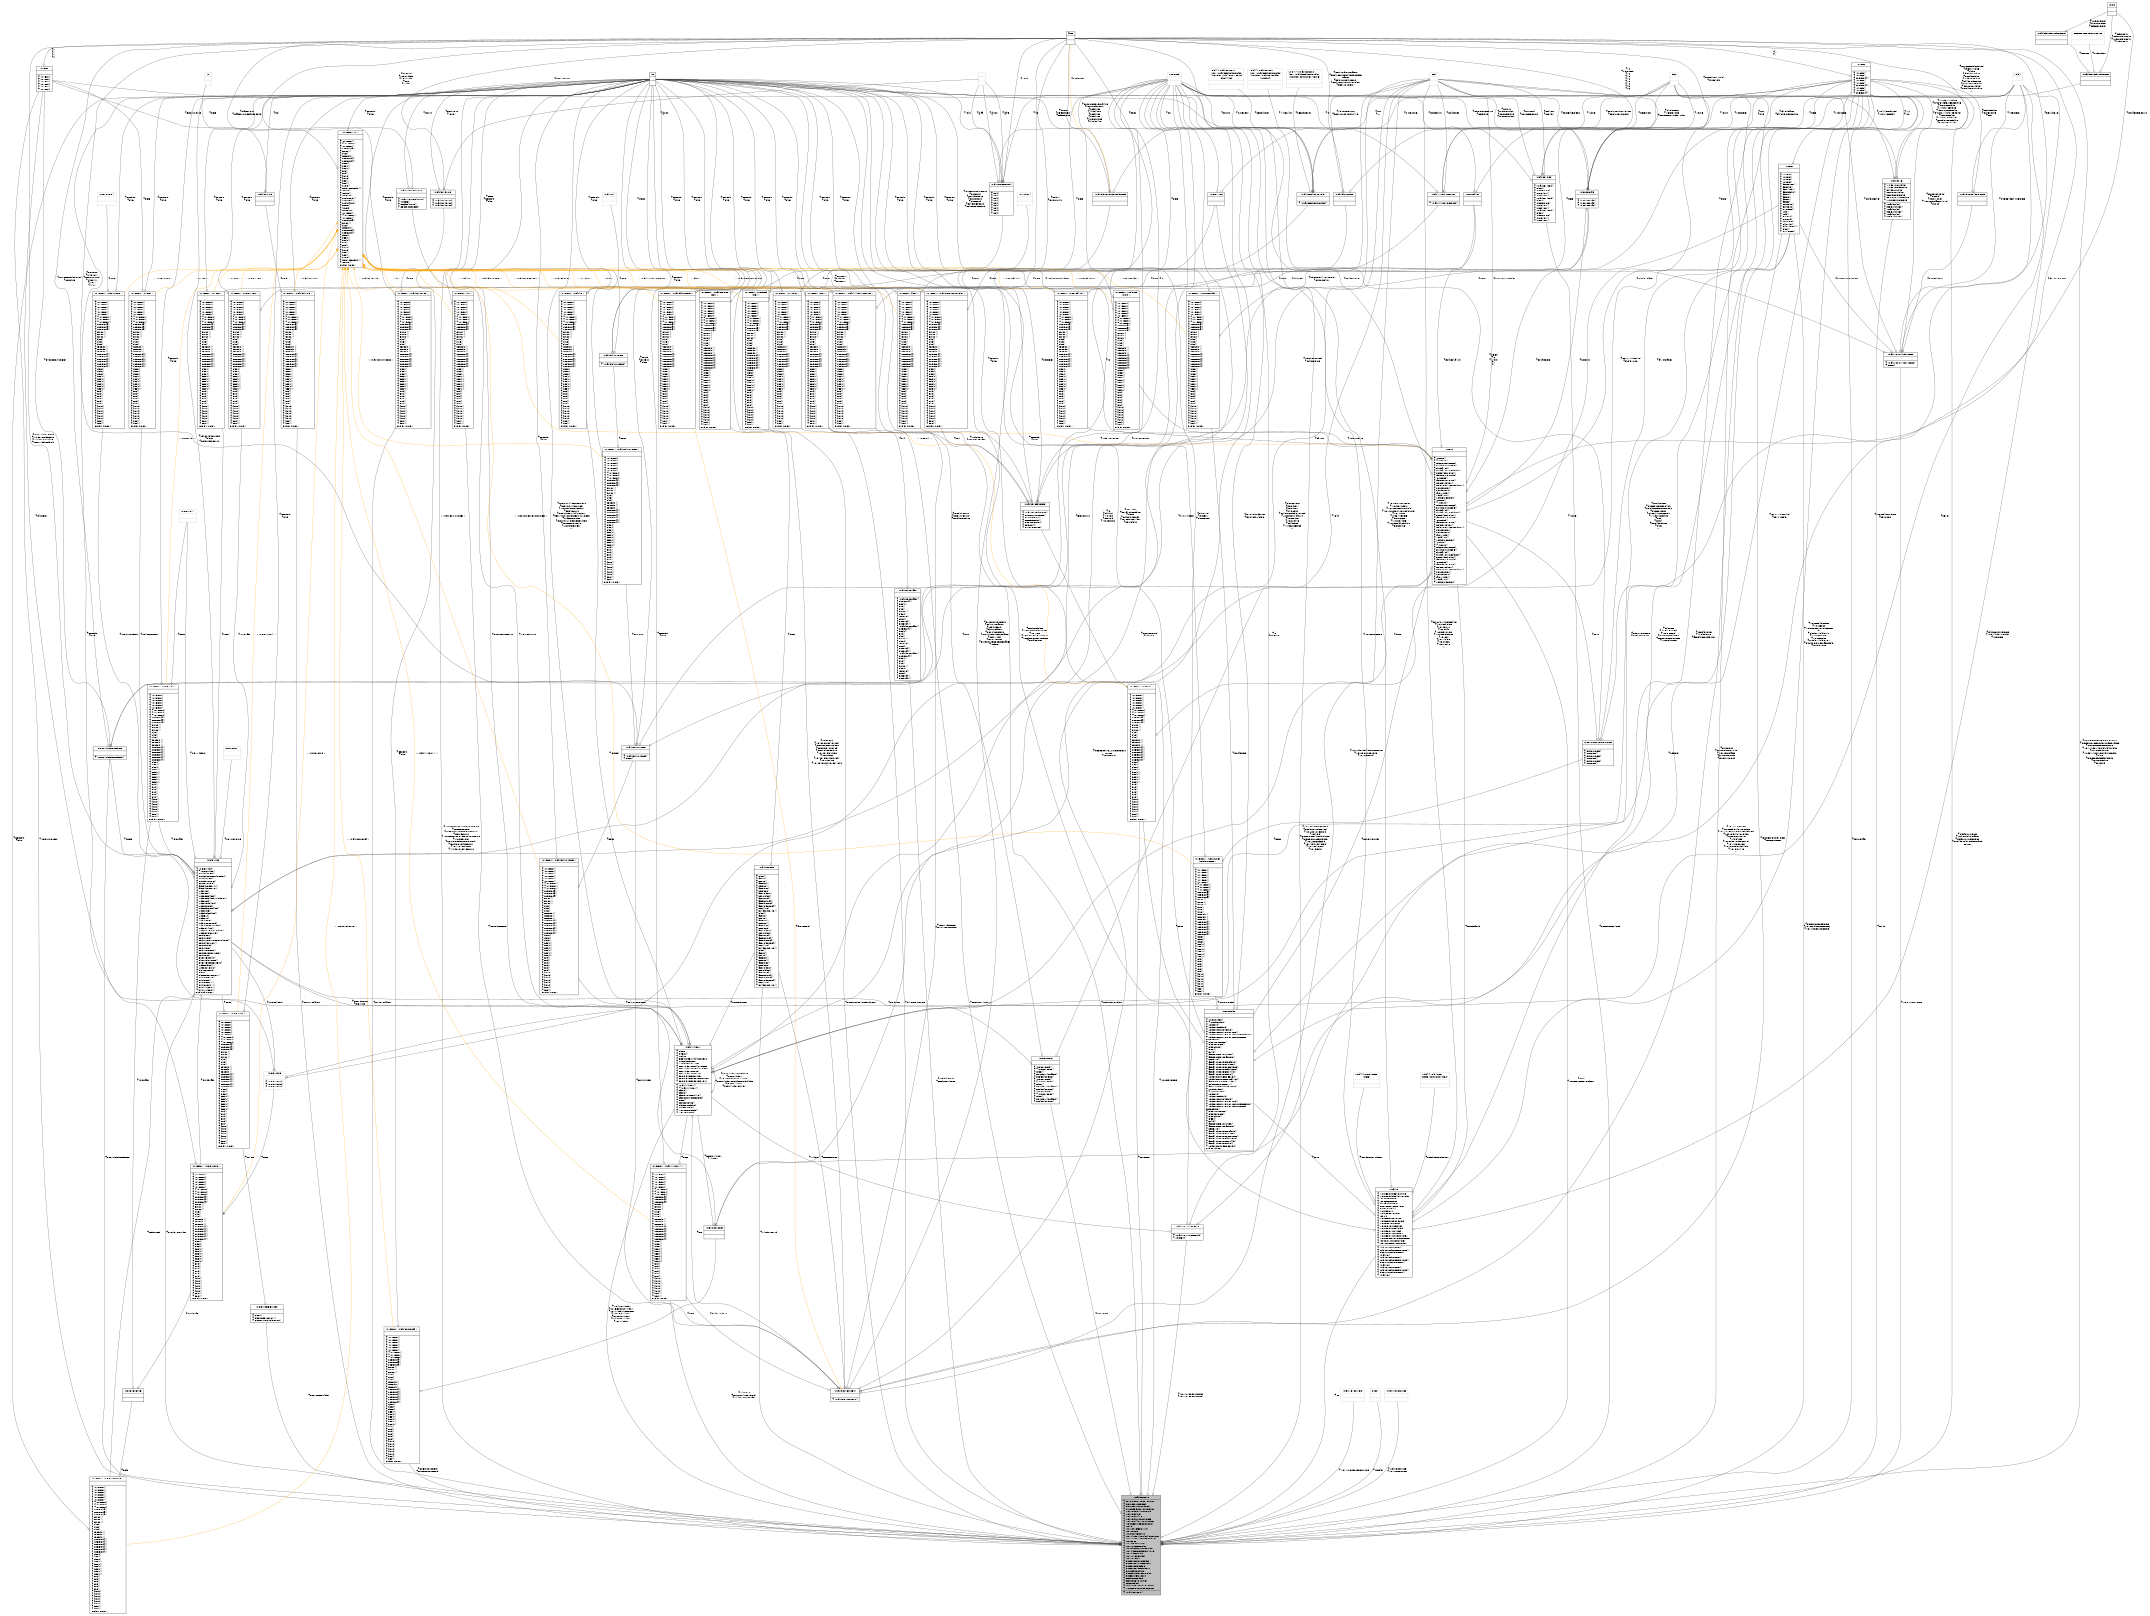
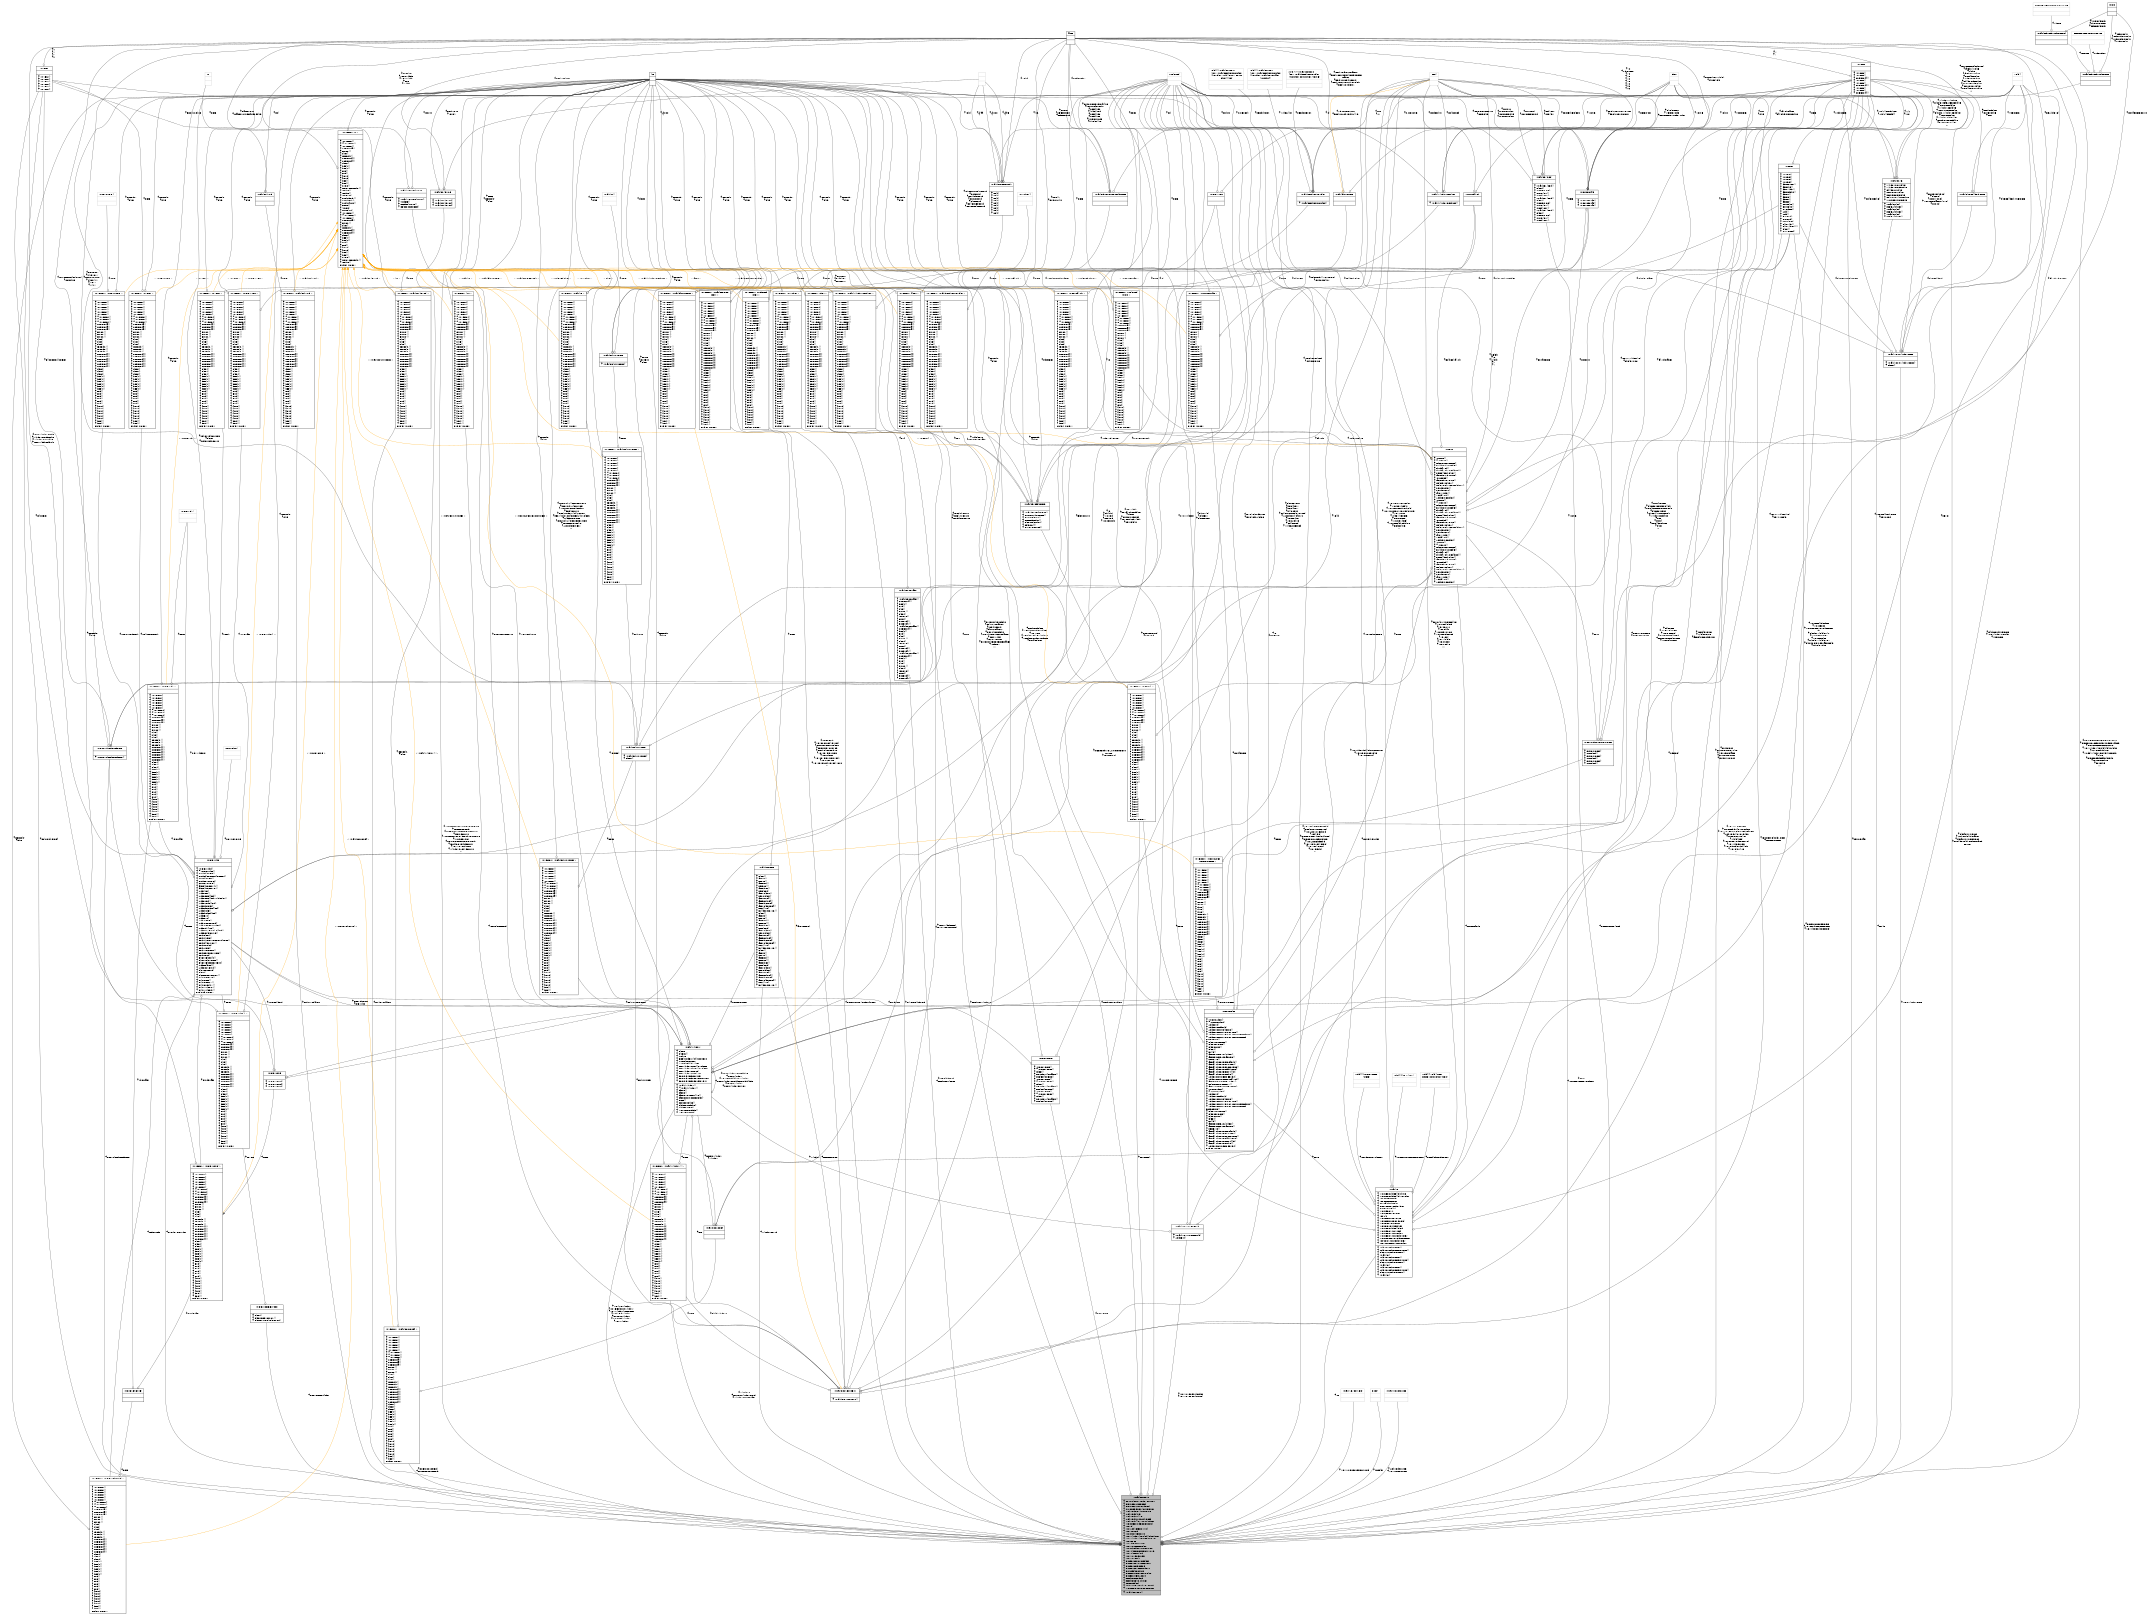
none -> (2051, 9)
(1332, 100) -> (1332, 100)
(1076, 124) -> (1076, 124)
(48, 839) -> (48, 839)
(122, 844) -> (131, 903)
(274, 1080) -> (274, 1080)
none -> (1404, 1080)
